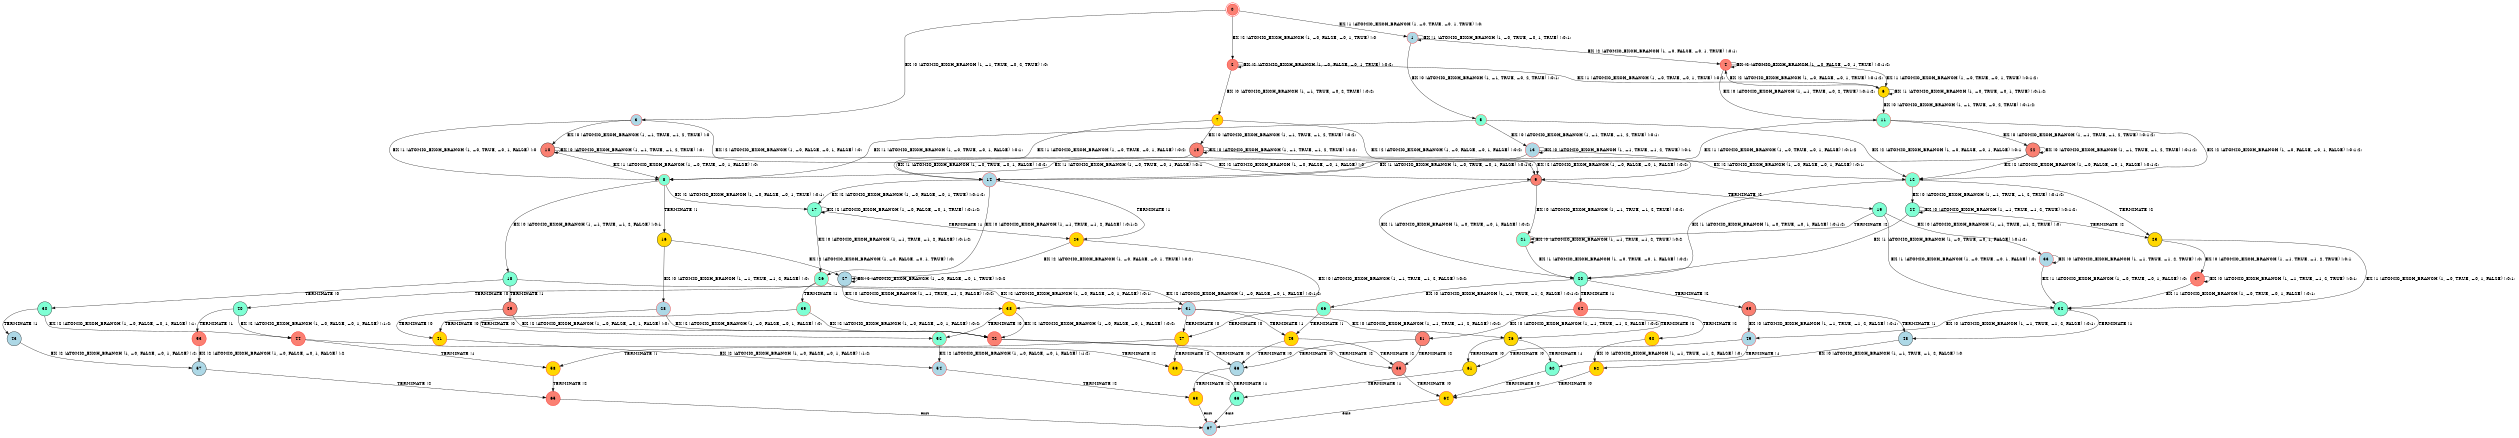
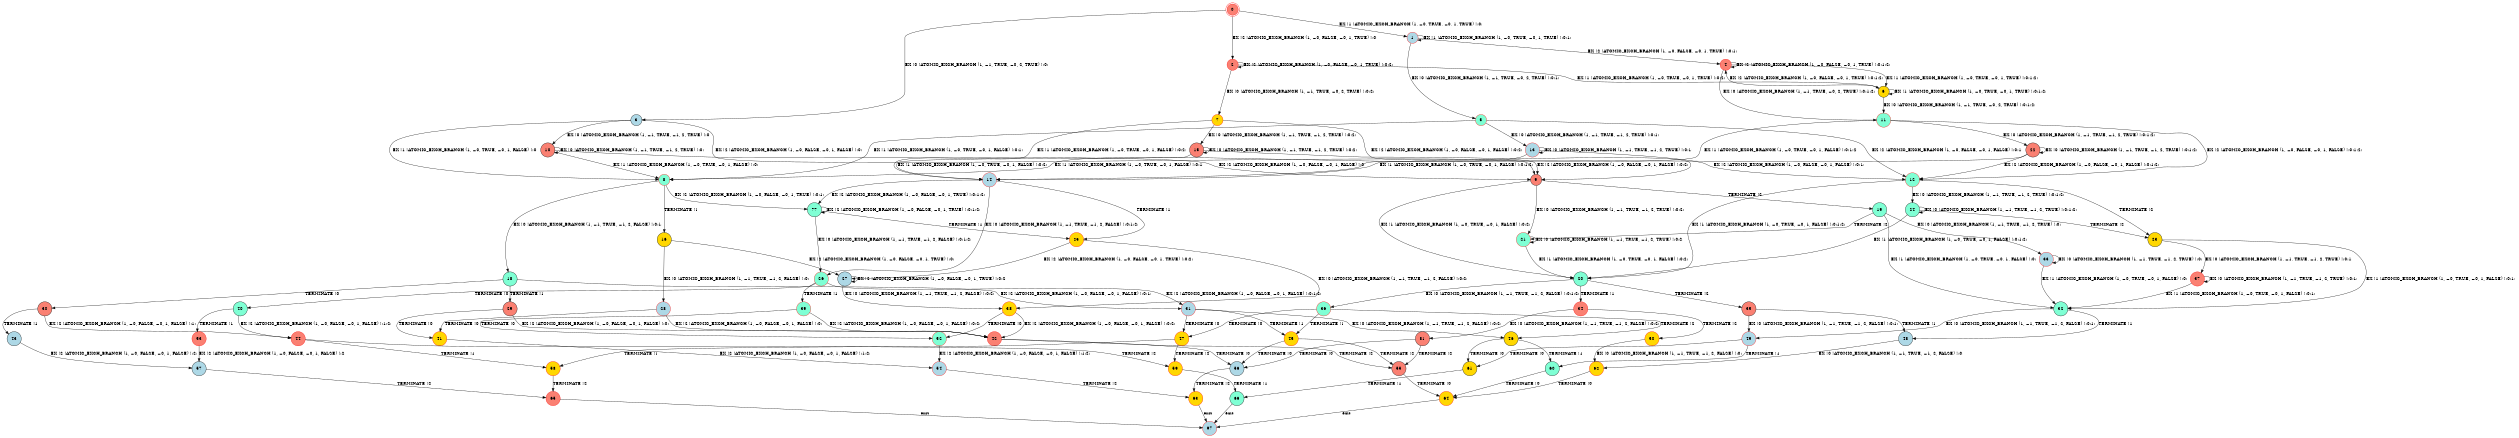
(636, 120) -> (636, 120)
(814, 210) -> (814, 210)
(45, 309) -> (45, 309)
